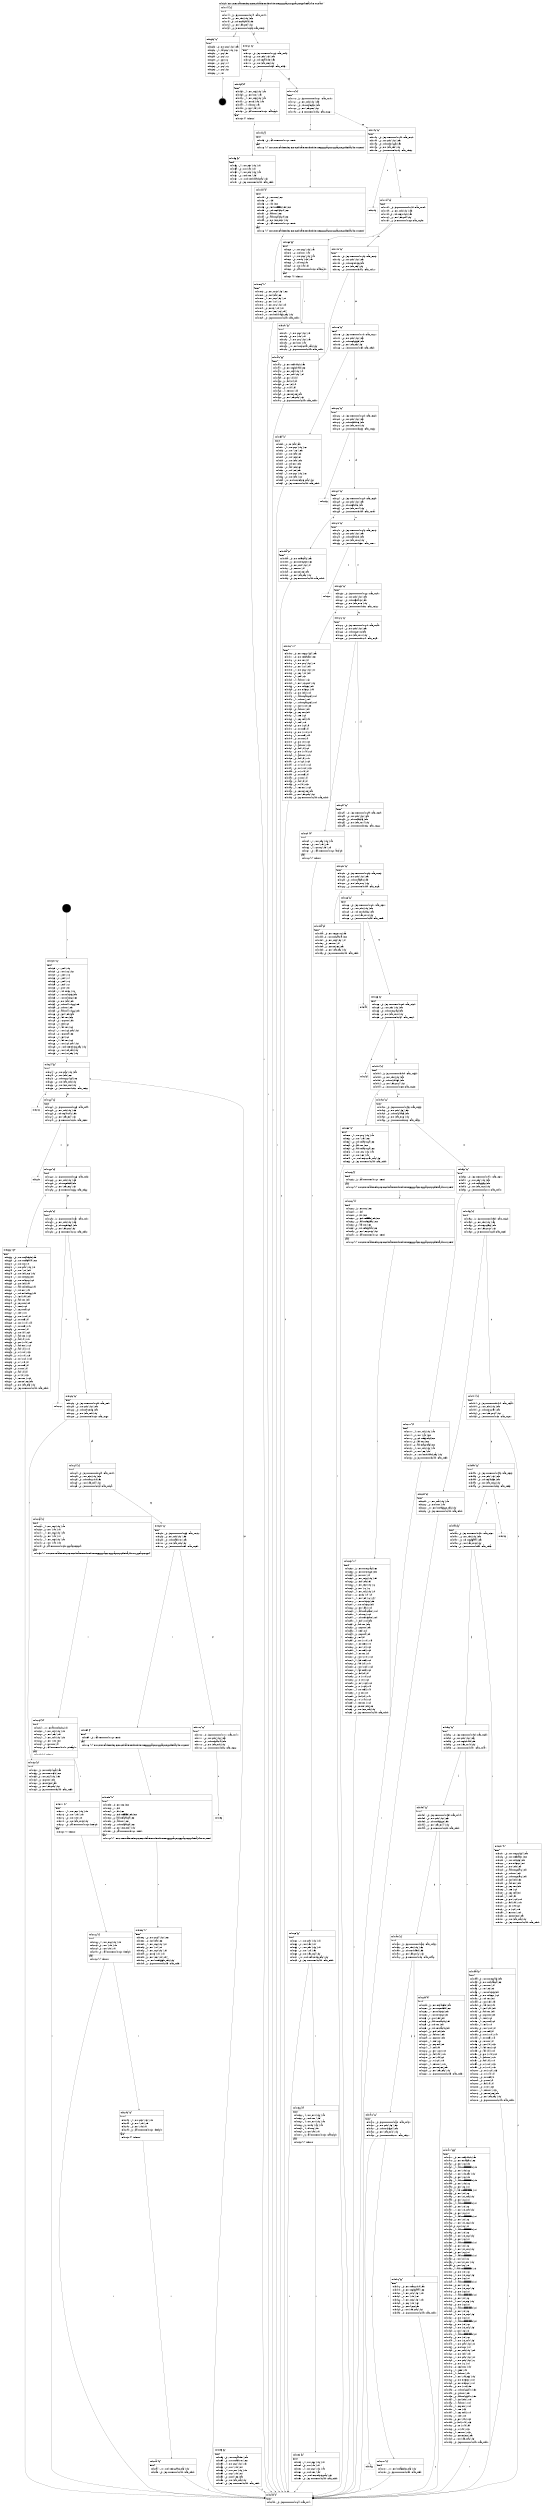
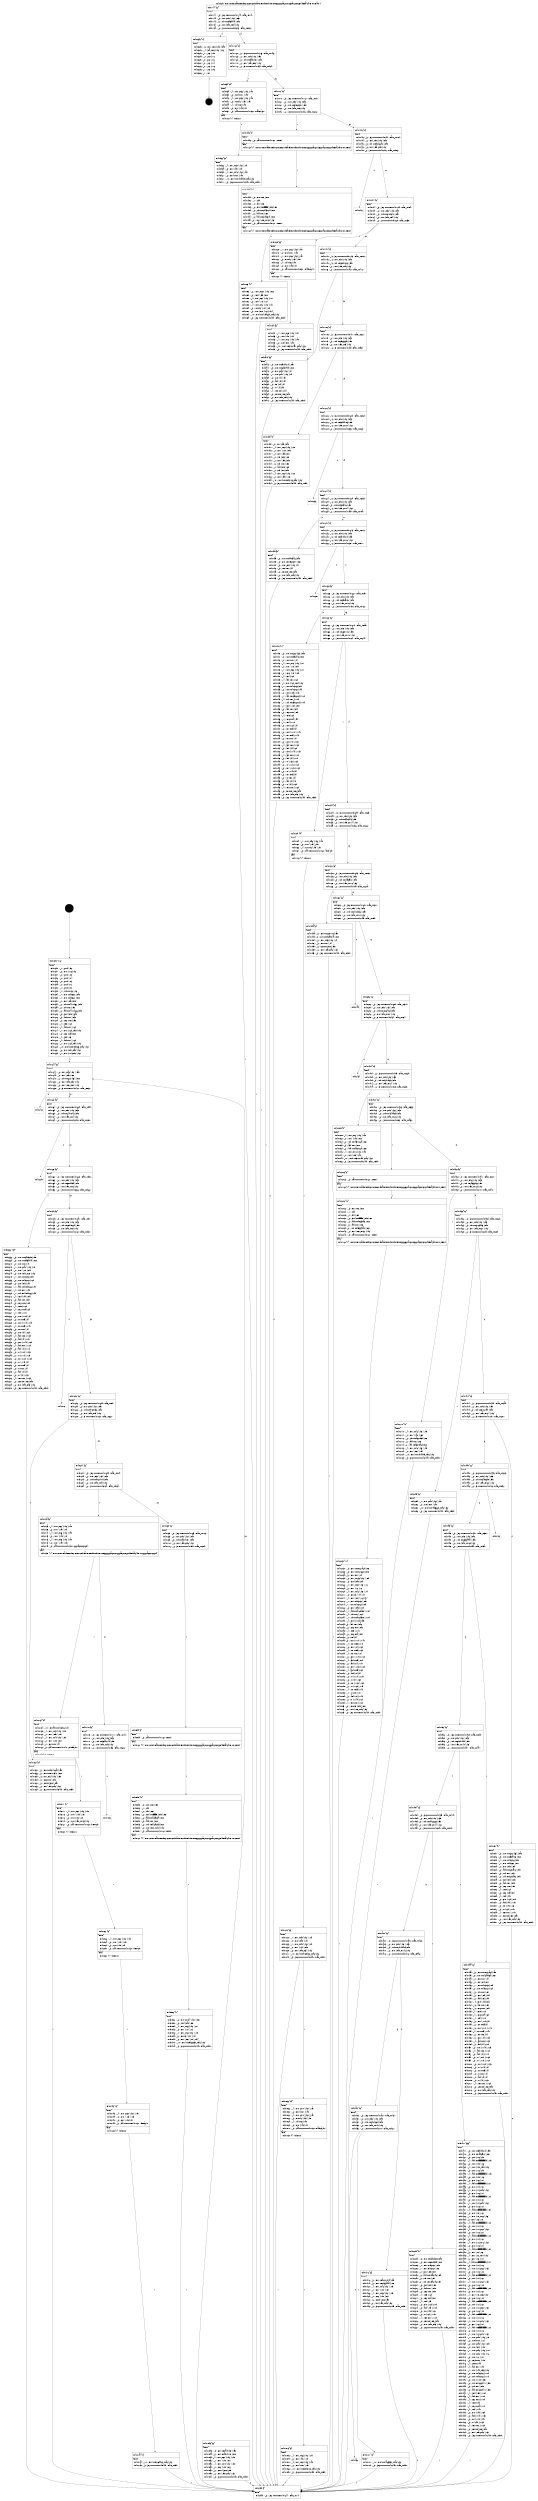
(197, 1637) -> (102, 1640)
(63, 2292) -> (180, 2295)
